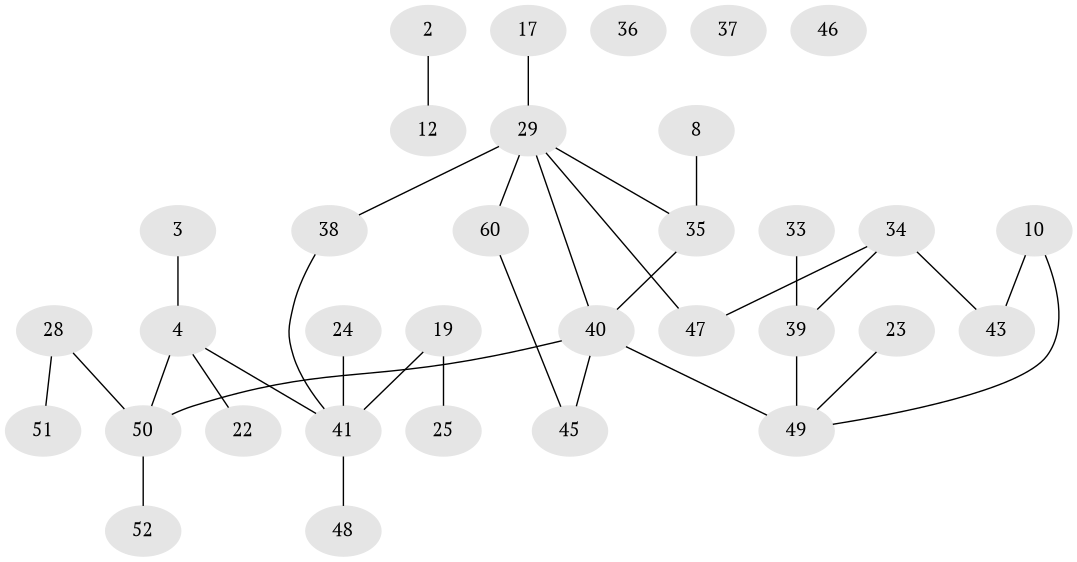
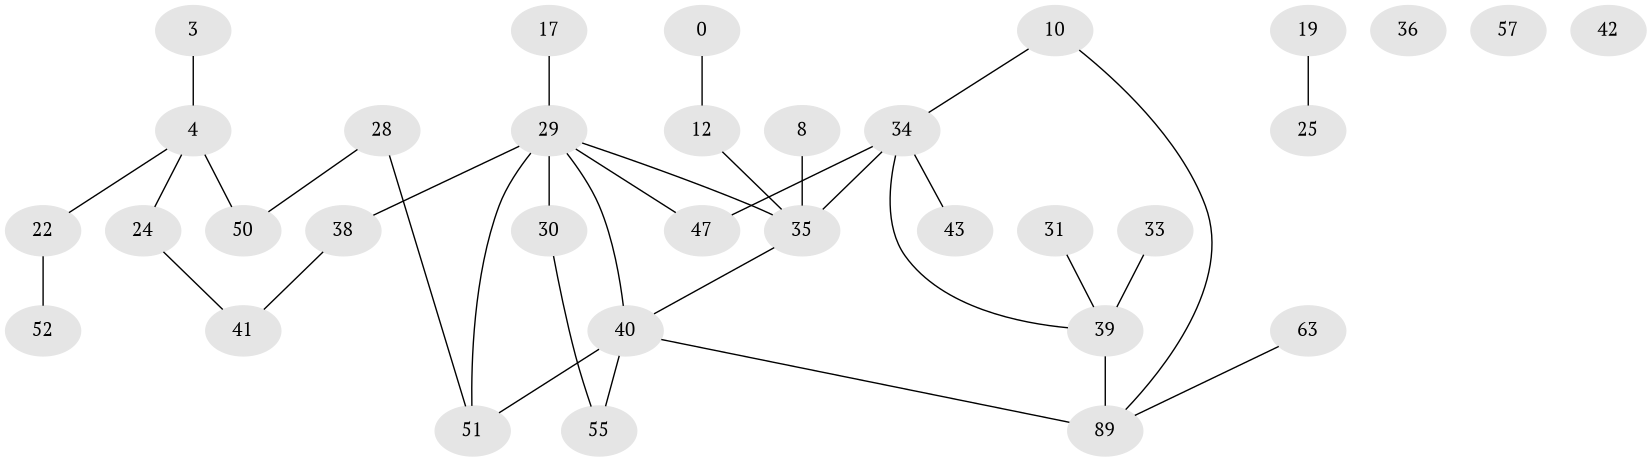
(428, 31) -> (702, 31)
(729, 31) -> (1508, 31)
(829, 31) -> none
none -> (1609, 31)
none -> (752, 181)
none -> (852, 181)
(491, 231) -> (549, 231)
none -> (1055, 231)
none -> (481, 274)
(1016, 281) -> (979, 81)
(897, 331) -> (1308, 331)
(366, 373) -> (549, 381)
(258, 379) -> (168, 181)
(394, 381) -> none
(570, 431) -> (599, 431)
(797, 431) -> (1105, 431)
(143, 481) -> (43, 281)
(343, 531) -> none
